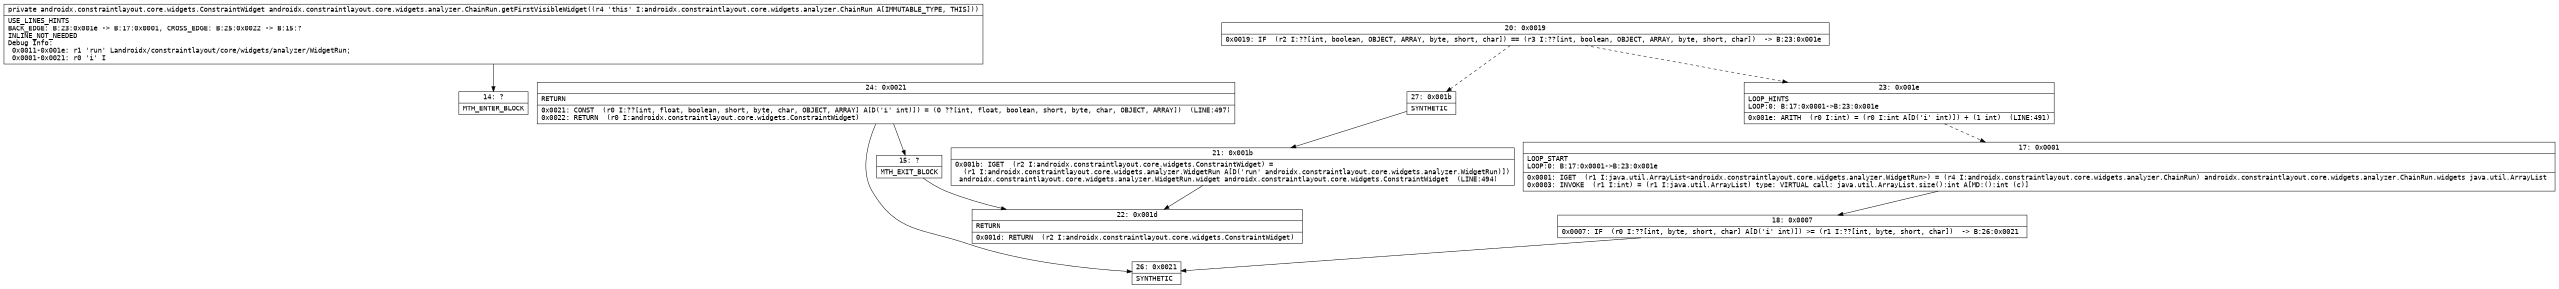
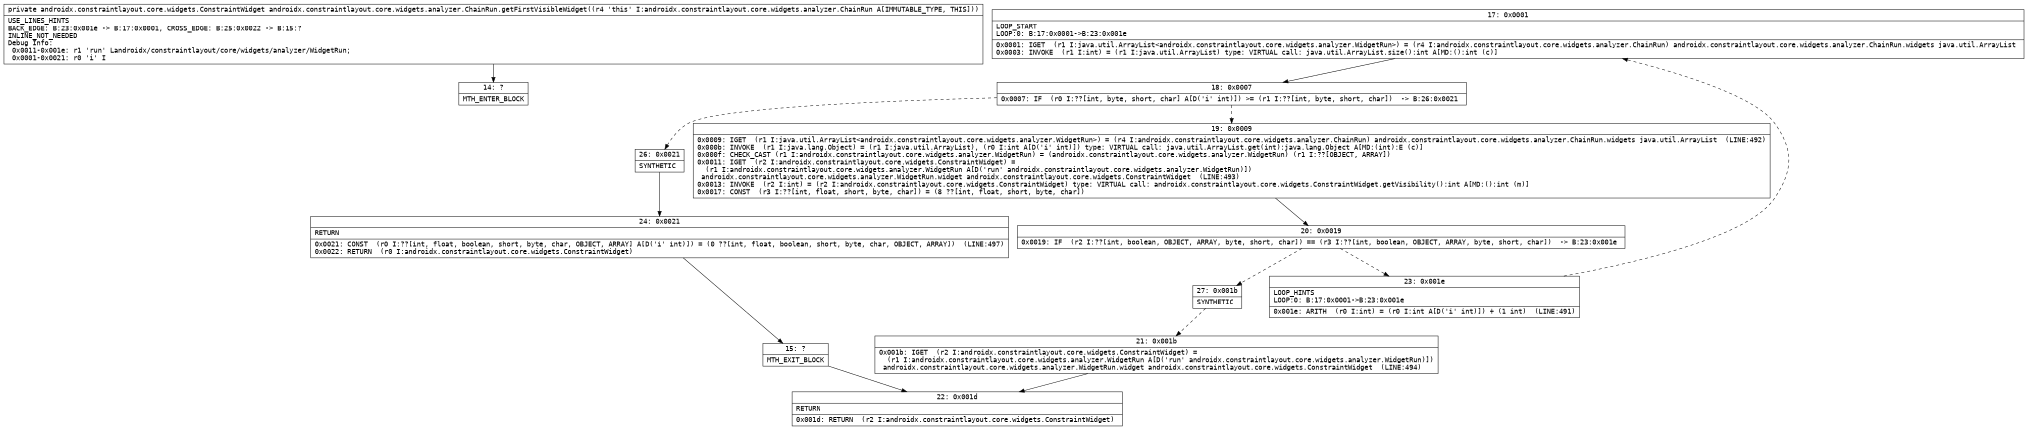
(1351, 129) -> (1193, 320)
none -> (1232, 161)
(958, 241) -> (660, 192)
(1414, 254) -> (827, 105)
